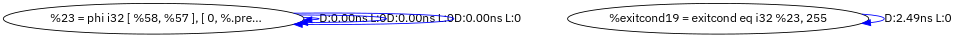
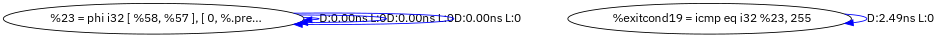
(718, 19) -> (710, 19)
